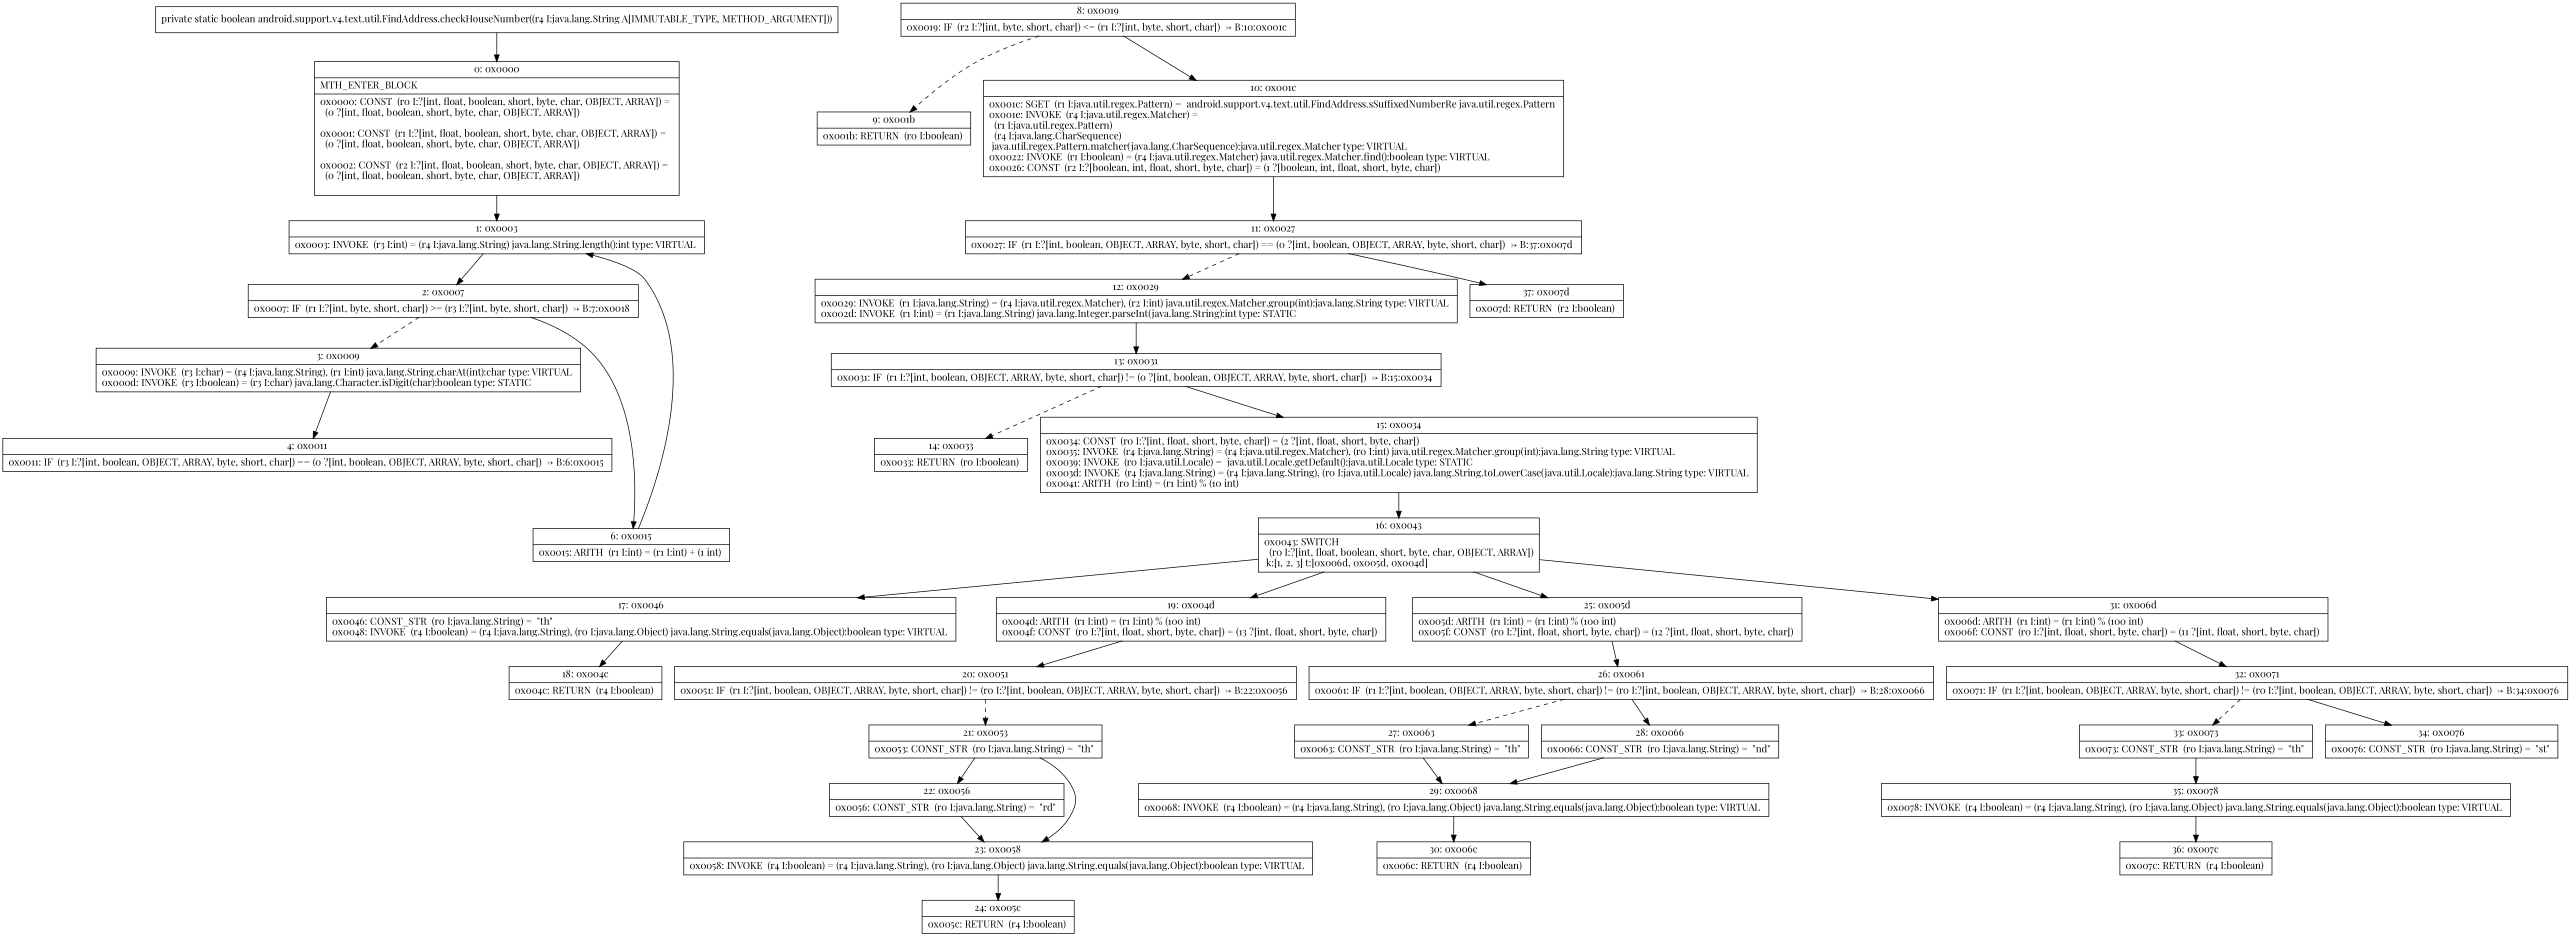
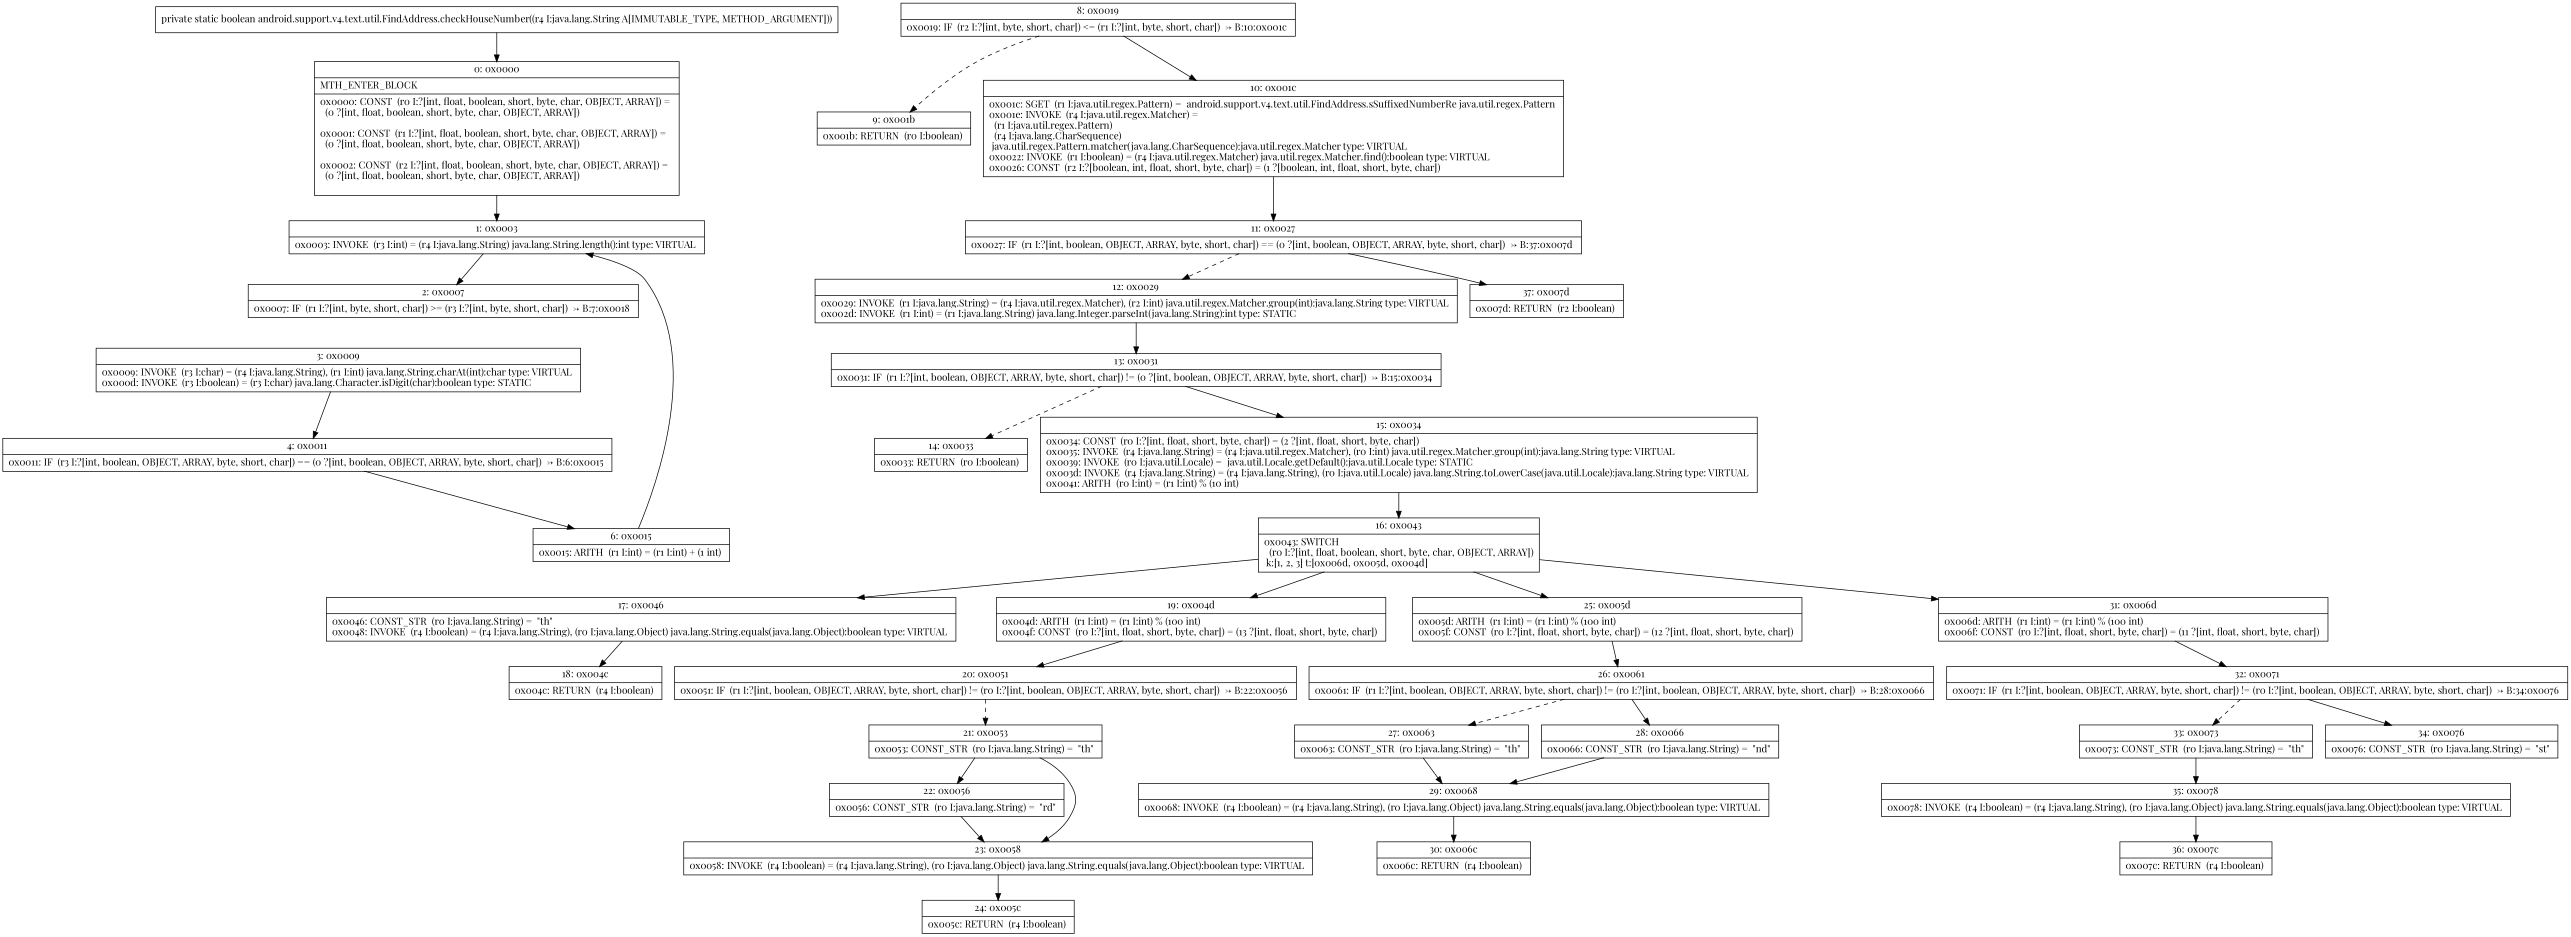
(398, 331) -> none
(619, 398) -> (466, 499)
